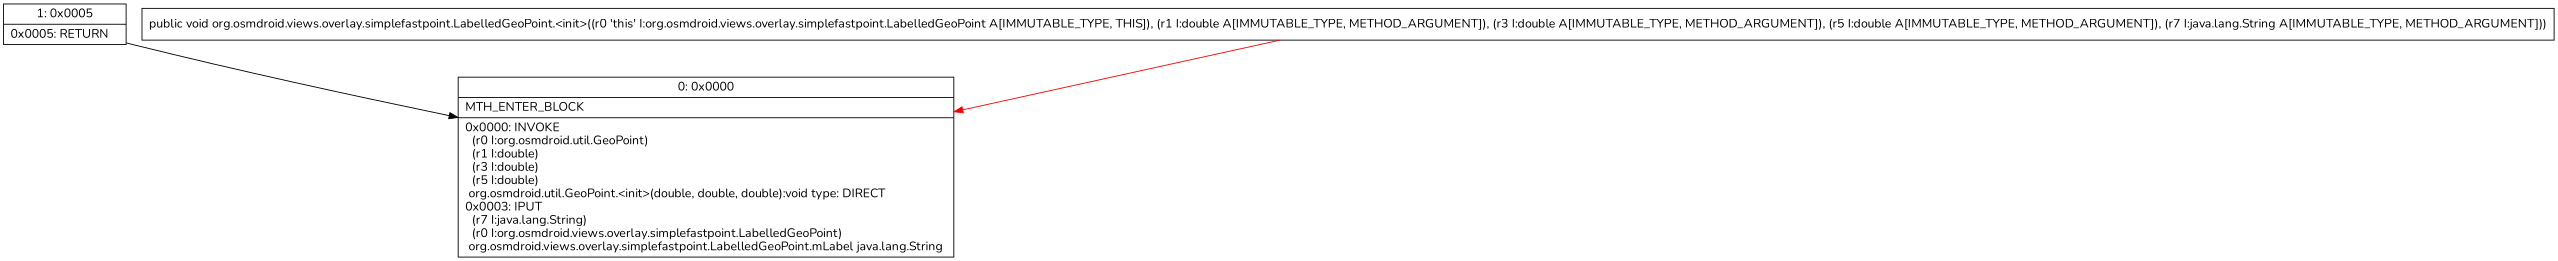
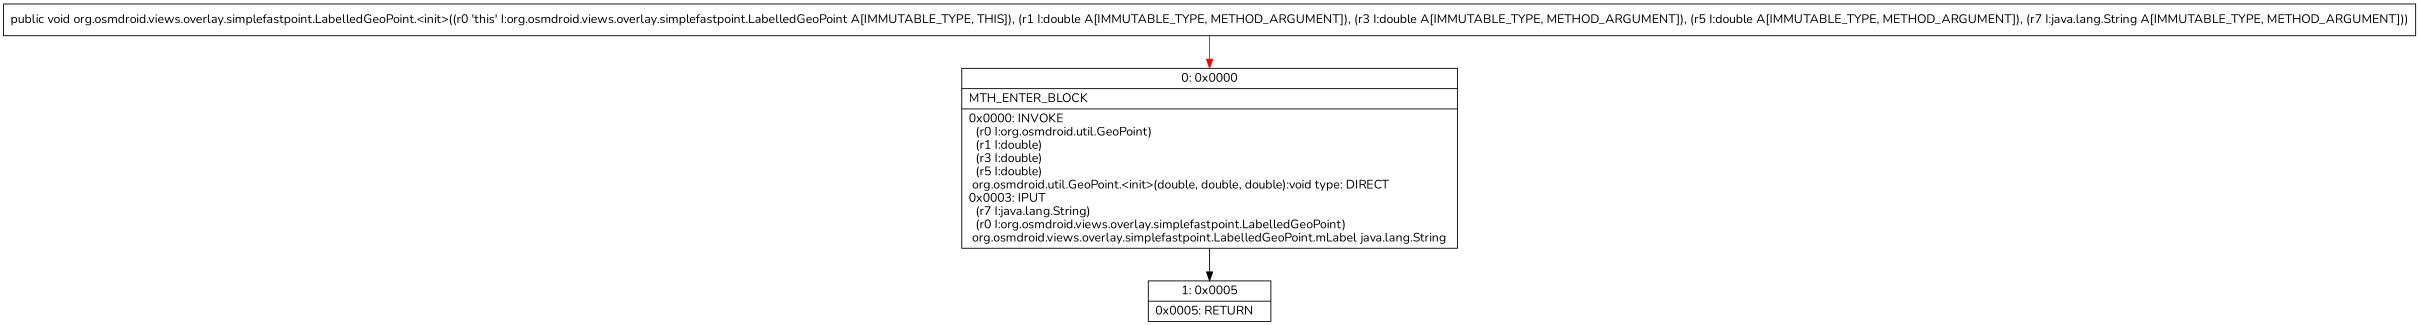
(287, 81) -> (1210, 260)
